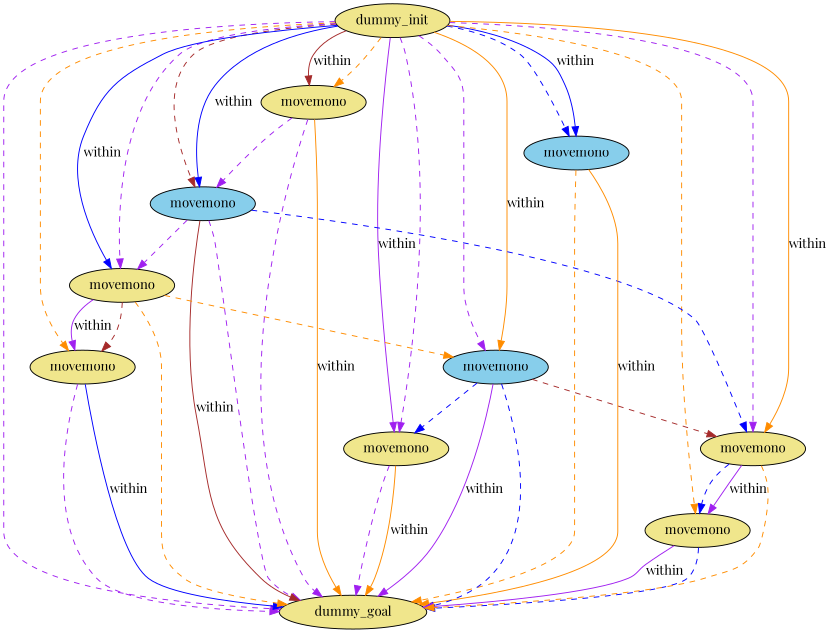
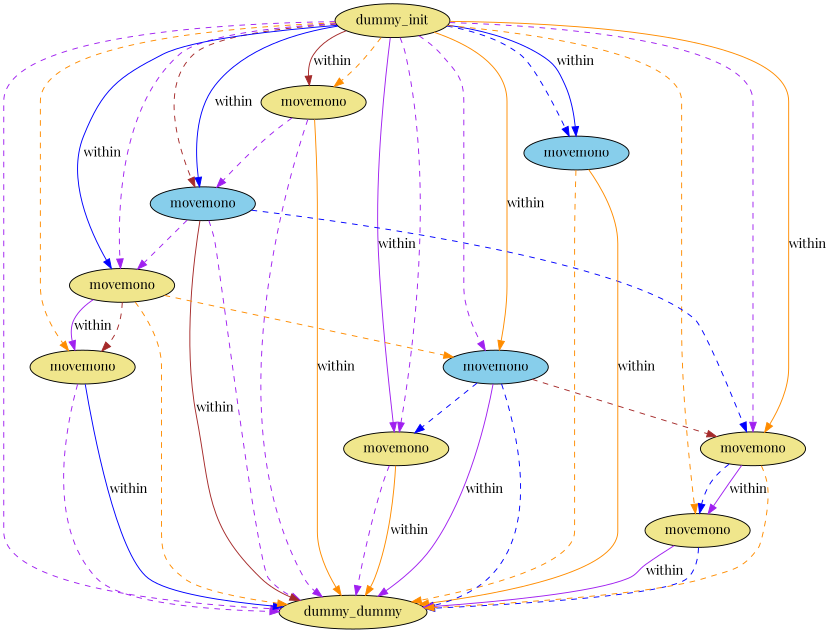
(353, 612) -> (353, 612)
